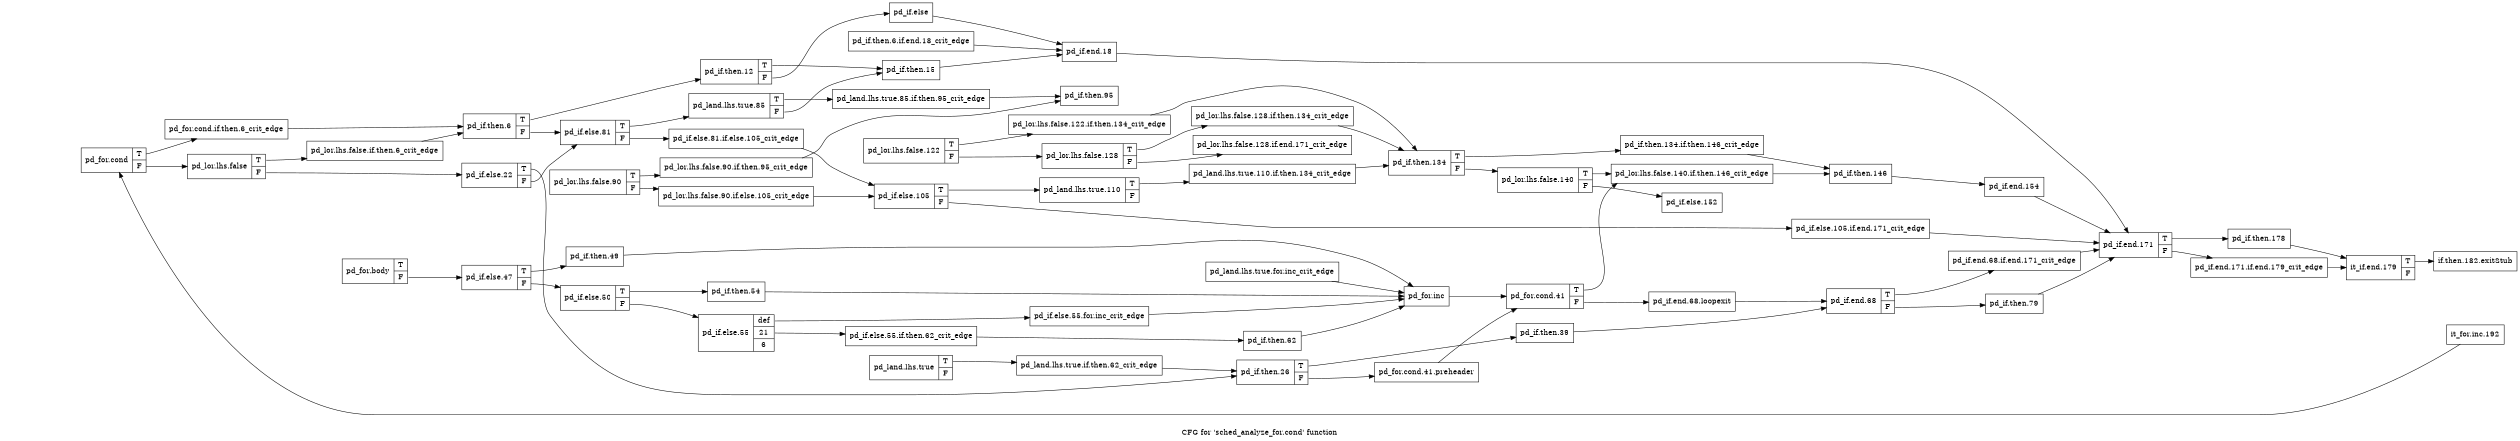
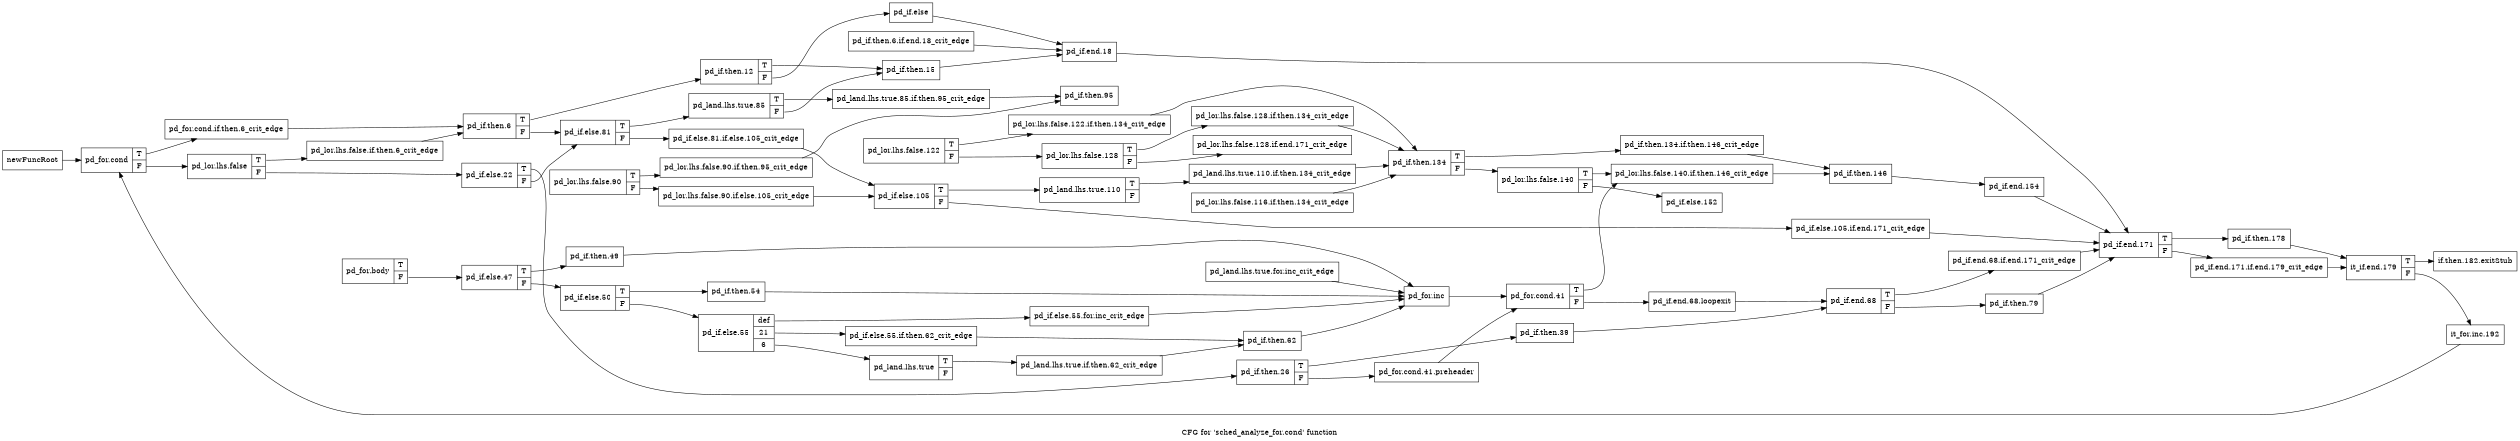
none -> (32, 160)
none -> (1272, 203)
none -> (2447, 290)
none -> (820, 350)
(1197, 369) -> (1199, 351)
